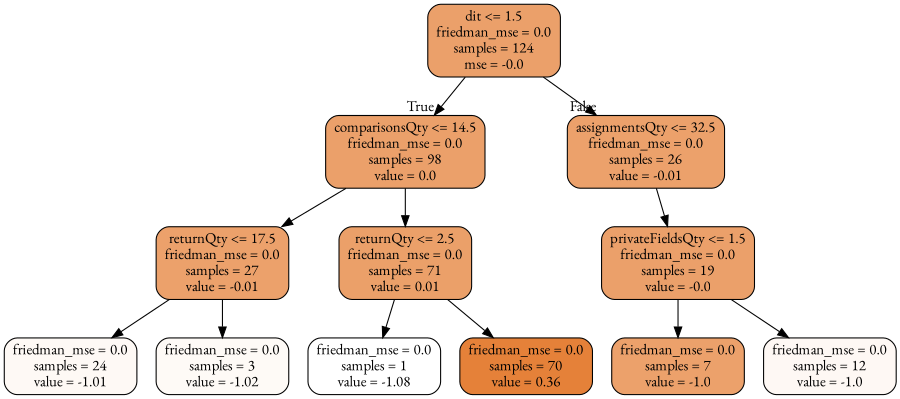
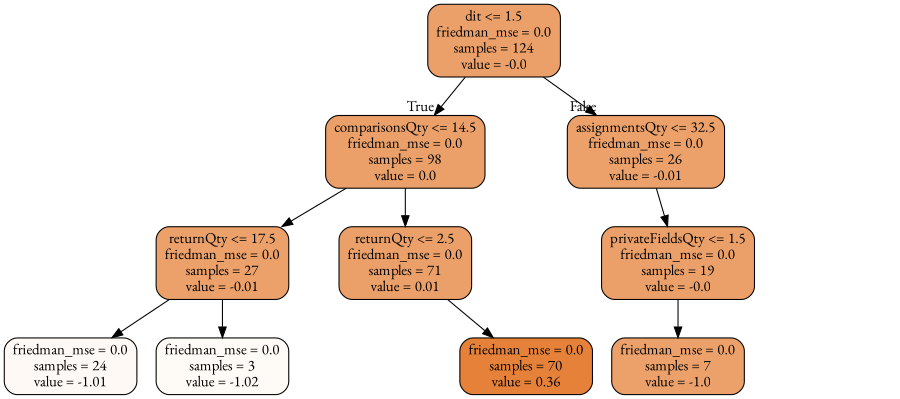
(494, 41) -> (494, 41)
(374, 366) -> none
(830, 366) -> none
